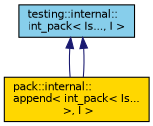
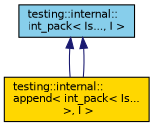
(77, 99) -> (77, 99)
